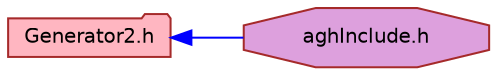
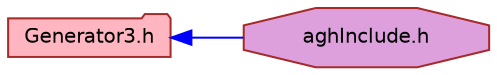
(89, 38) -> (89, 38)
